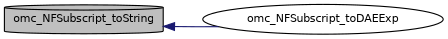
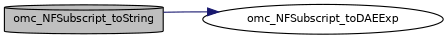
(197, 27) -> (185, 12)
